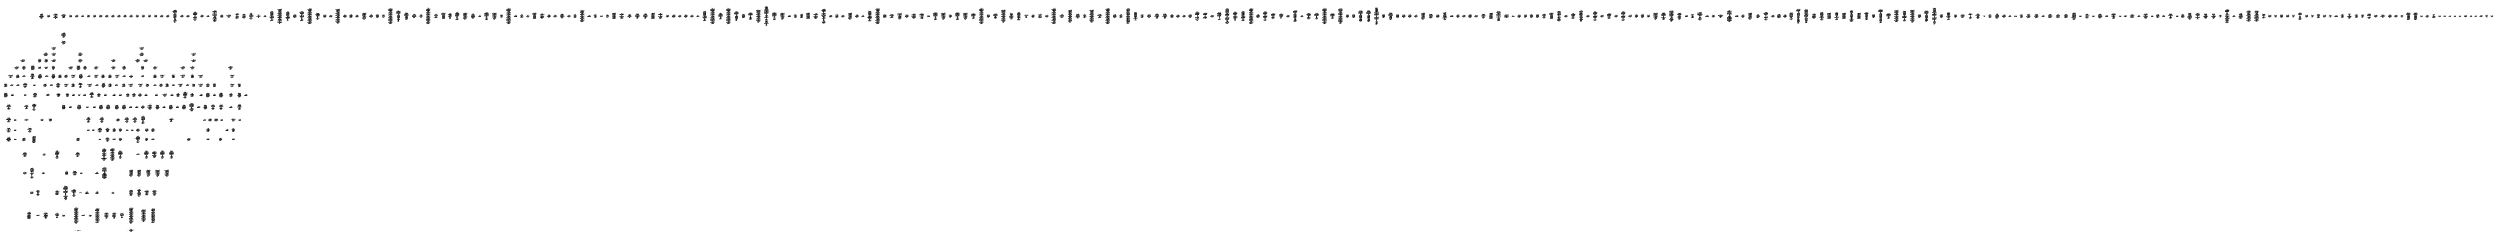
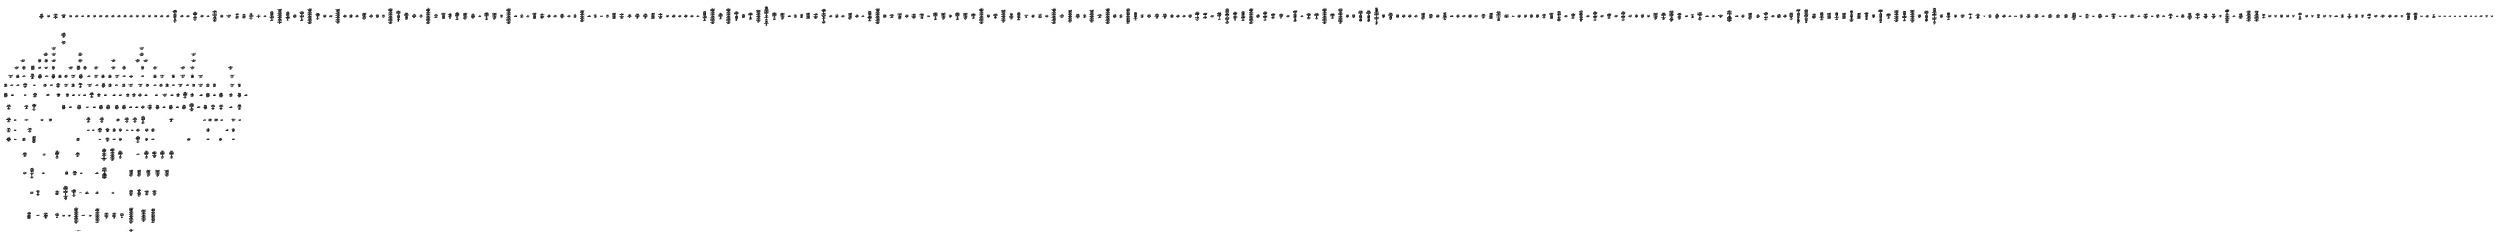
none -> (69, 216)
